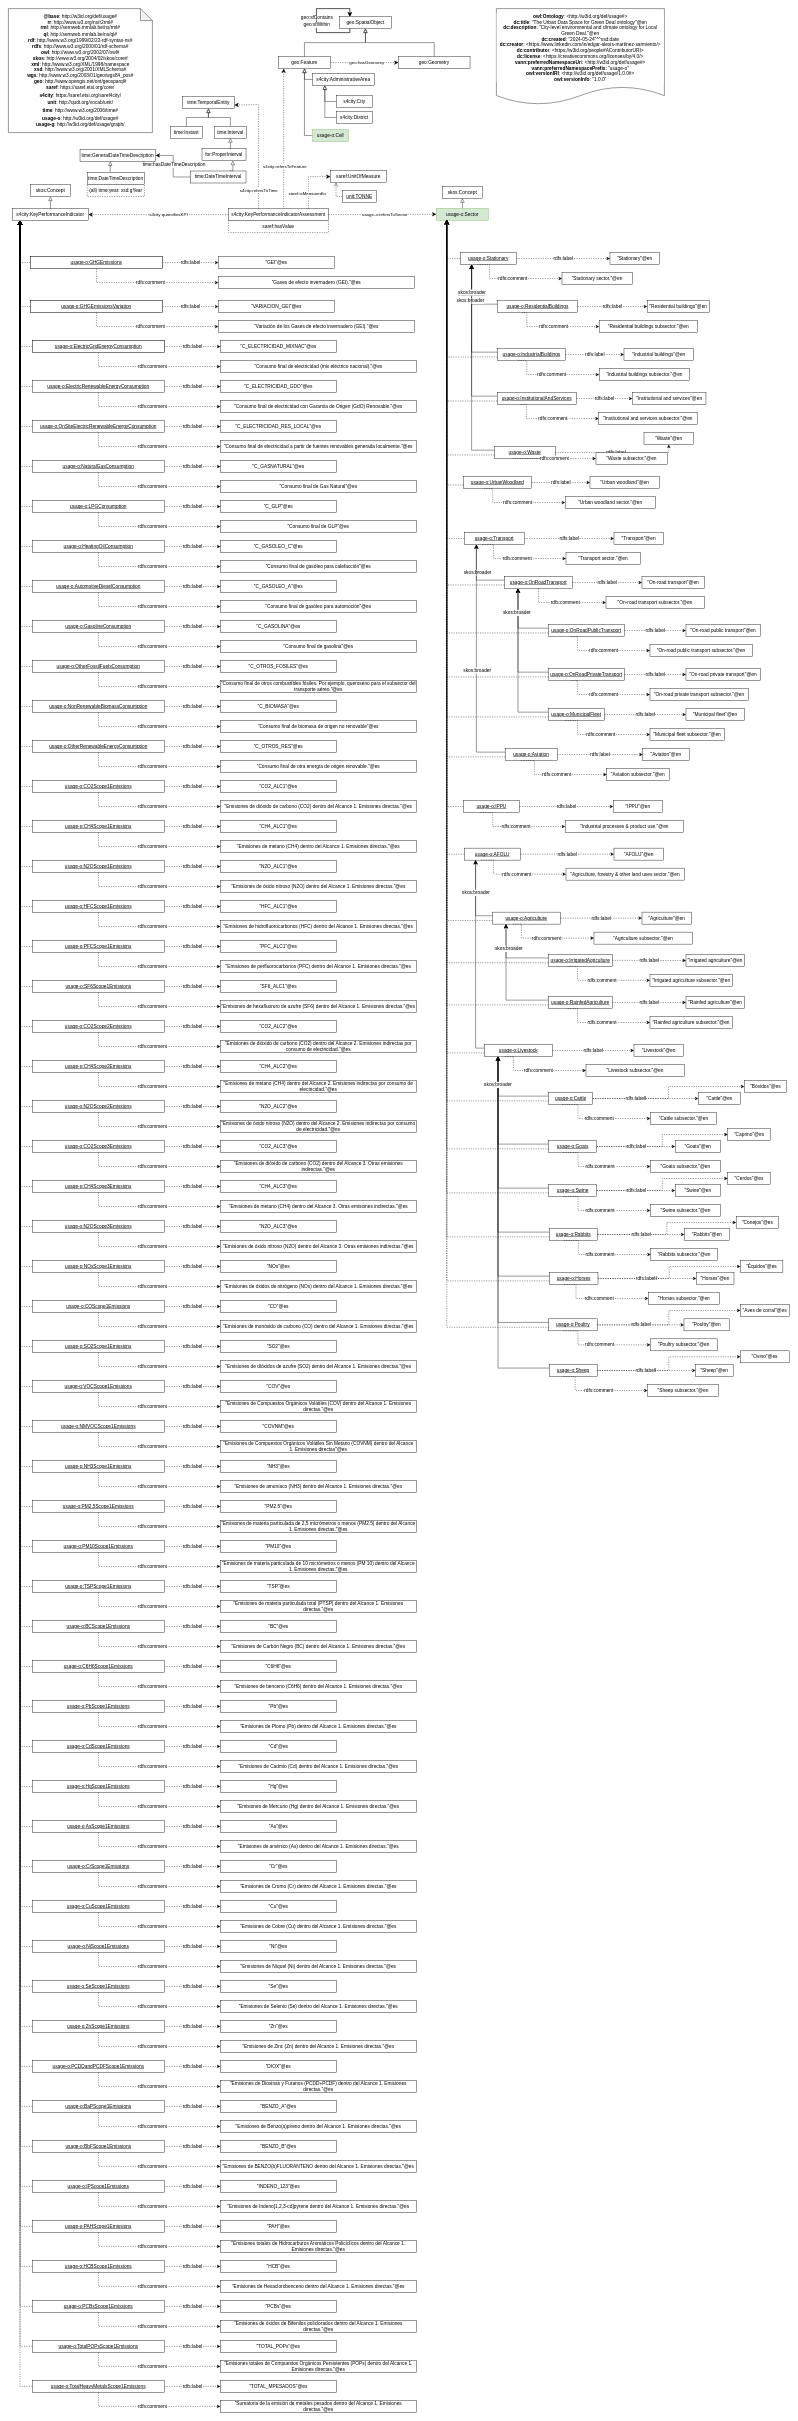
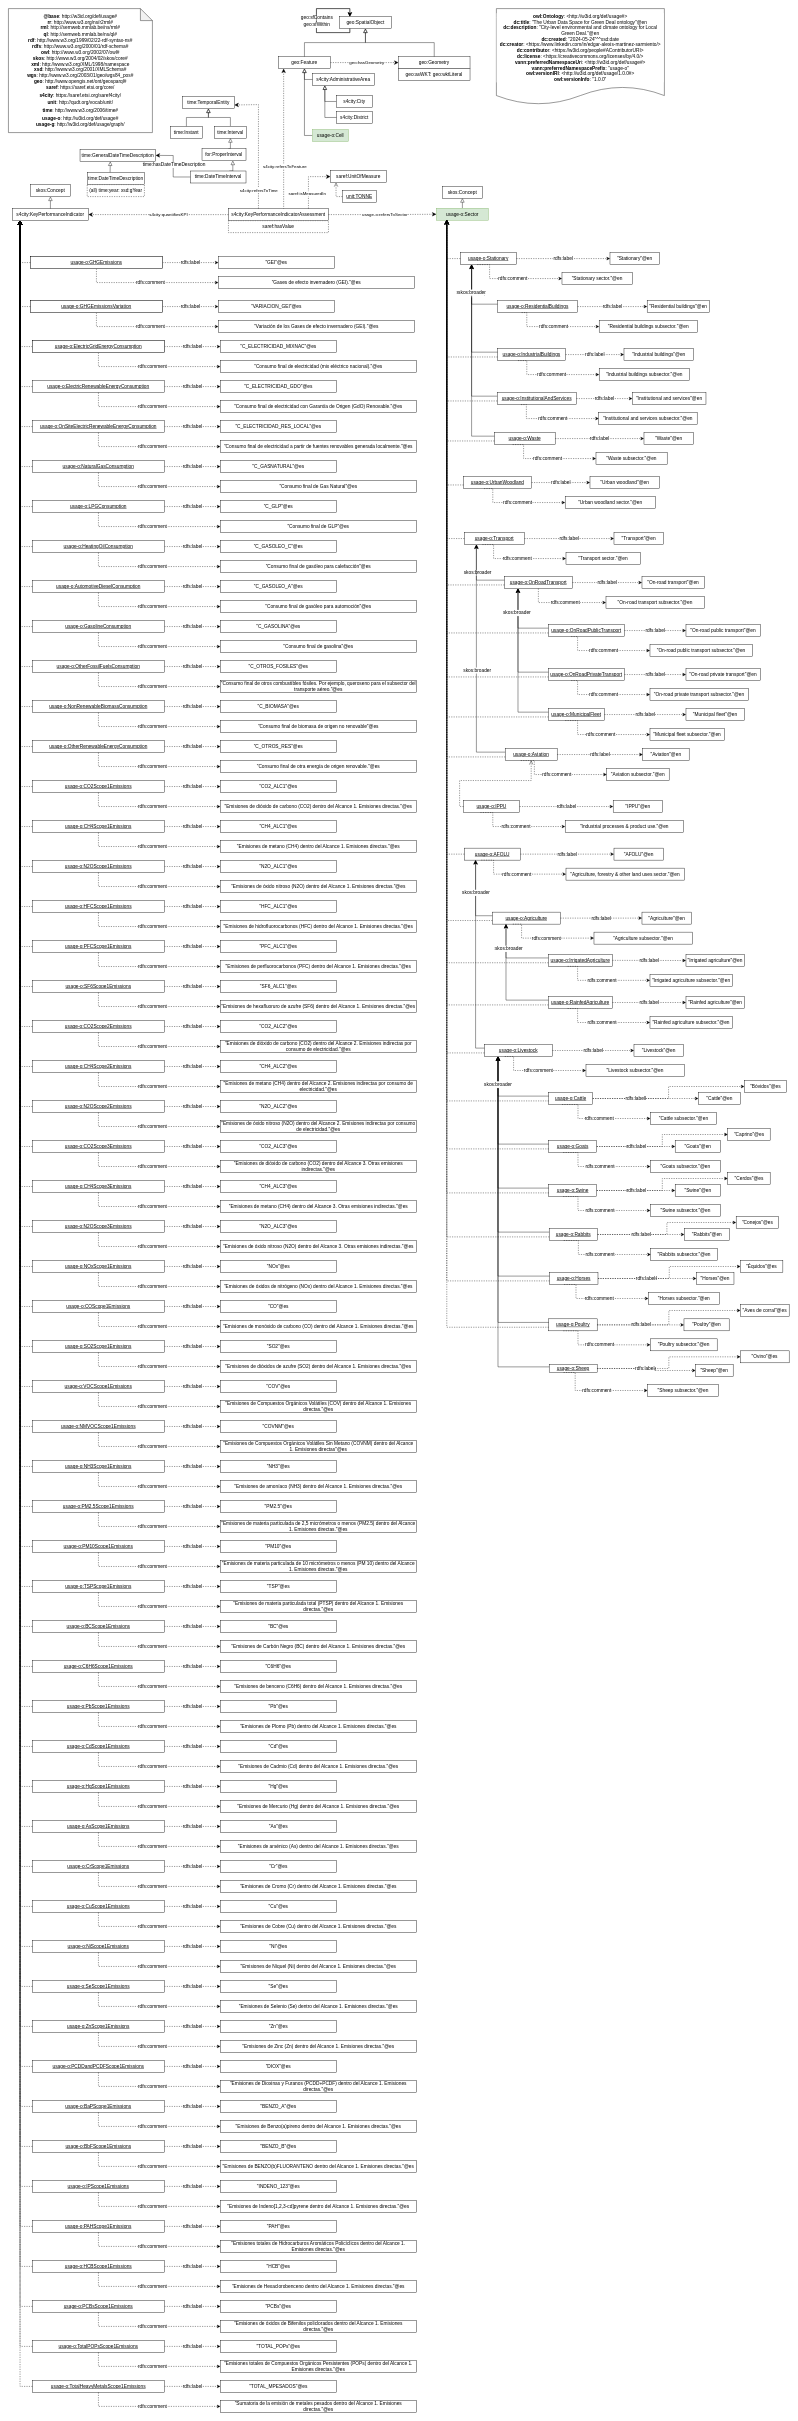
none -> (434, 75)
(525, 453) -> (525, 439)
(455, 807) -> (481, 781)
(573, 1371) -> (573, 1369)
